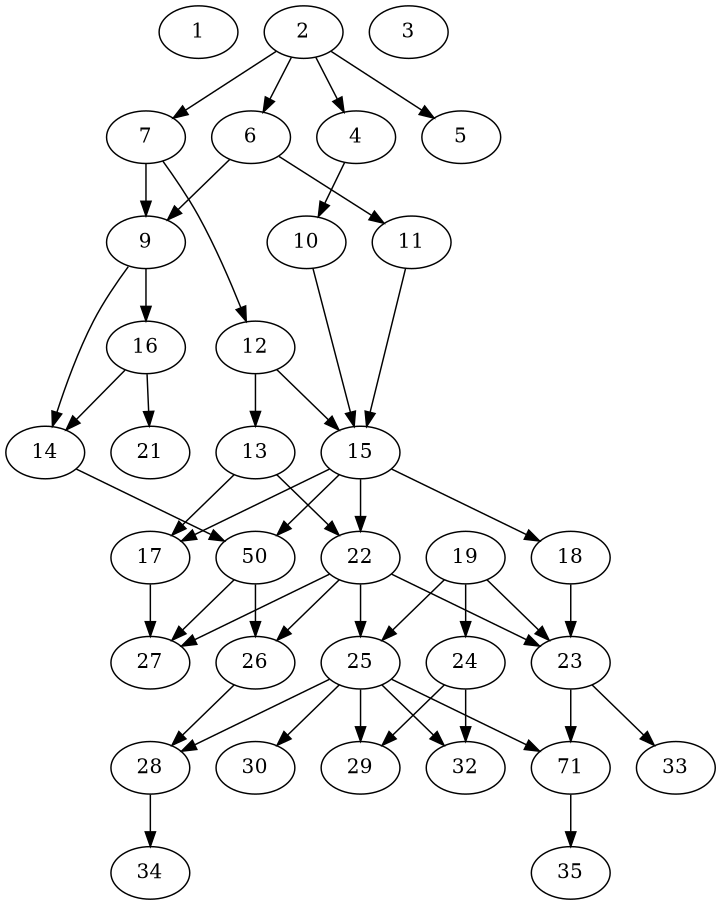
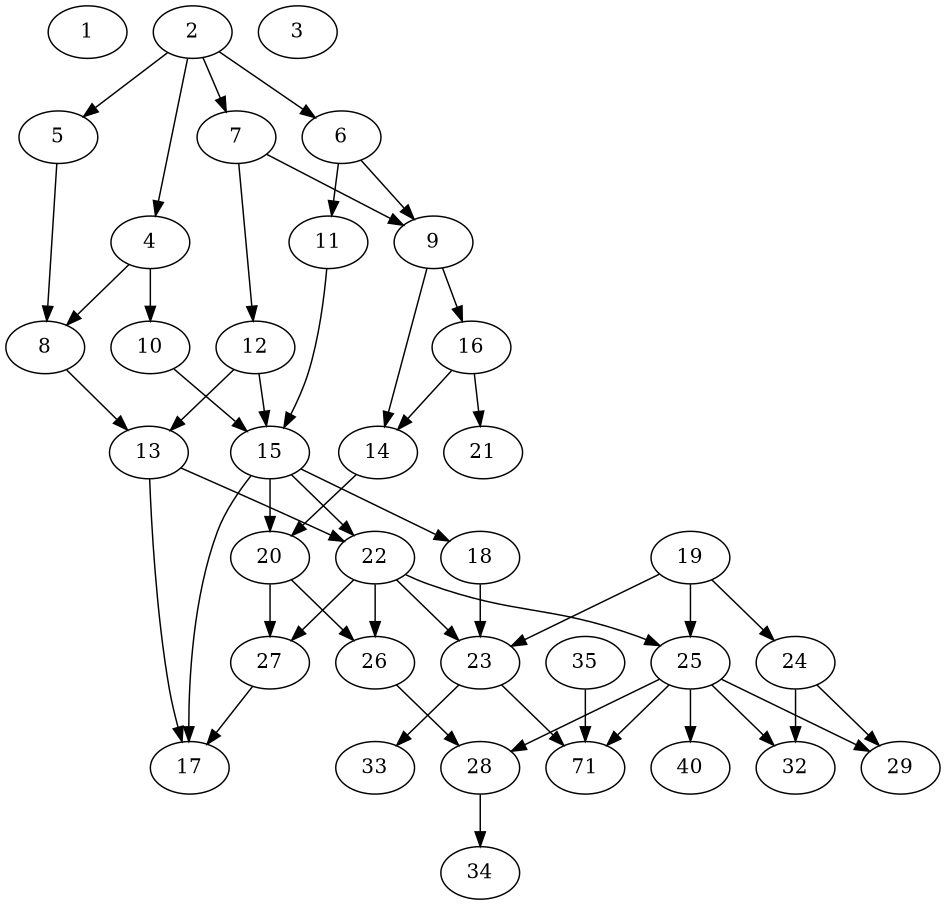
none -> (45, 347)
(255, 558) -> (270, 558)
(150, 603) -> (234, 709)
(255, 768) -> (690, 768)
(571, 813) -> (585, 705)
